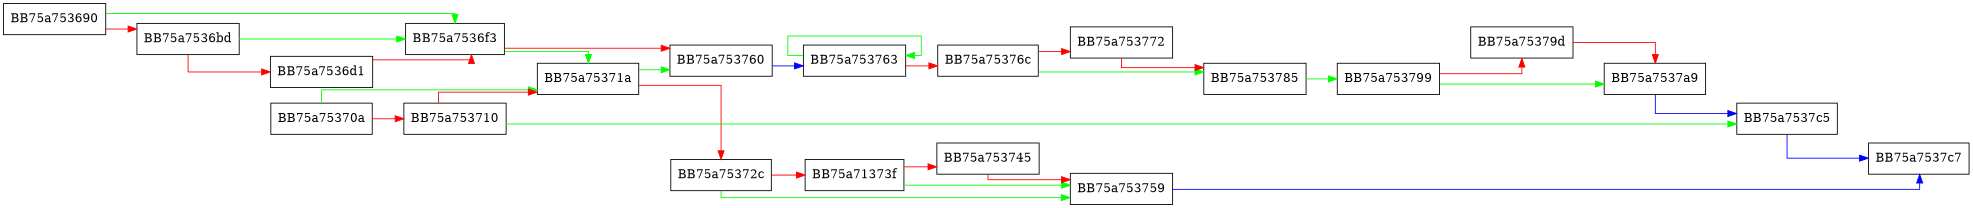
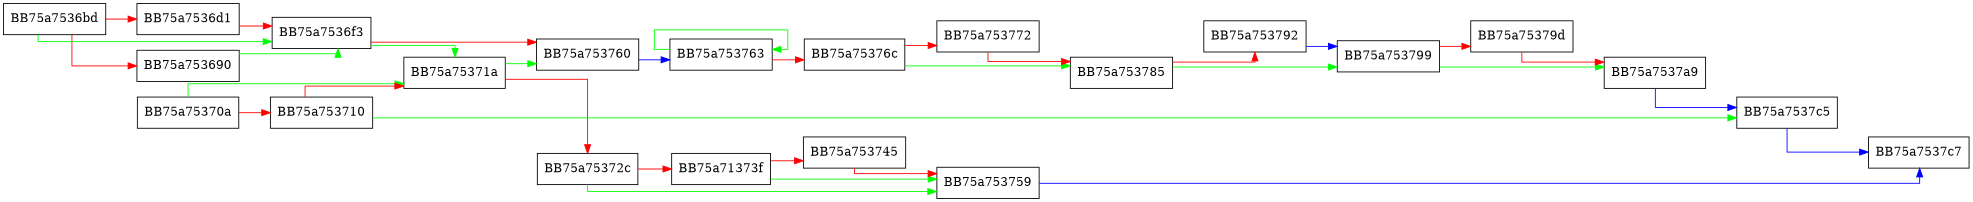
(117, 29) -> (85, 66)
none -> (1255, 36)
